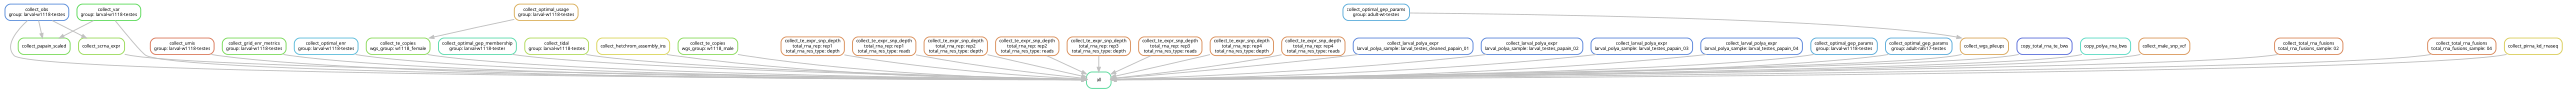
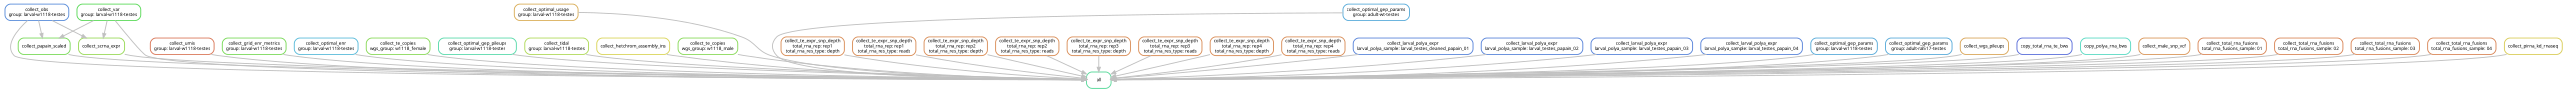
(1684, 18) -> (895, 22)
none -> (106, 27)
(474, 28) -> (763, 52)
(477, 46) -> (477, 46)
none -> (2232, 46)
none -> (2385, 46)
none -> (575, 73)
